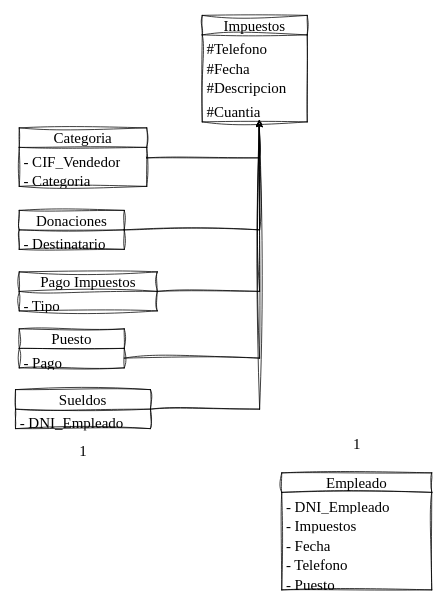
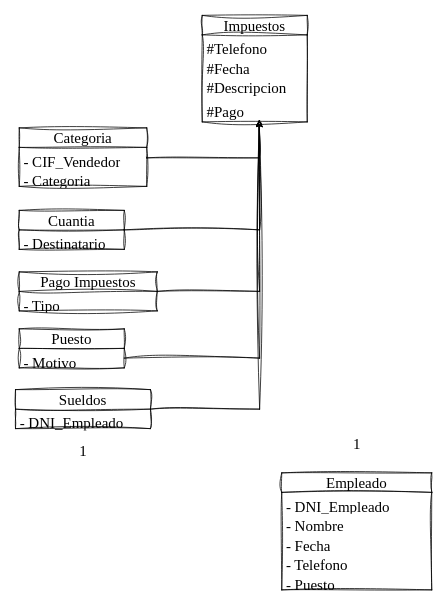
(238, 112) -> (228, 112)
(72, 220) -> (72, 220)
(47, 363) -> (53, 363)
(330, 526) -> (318, 526)
